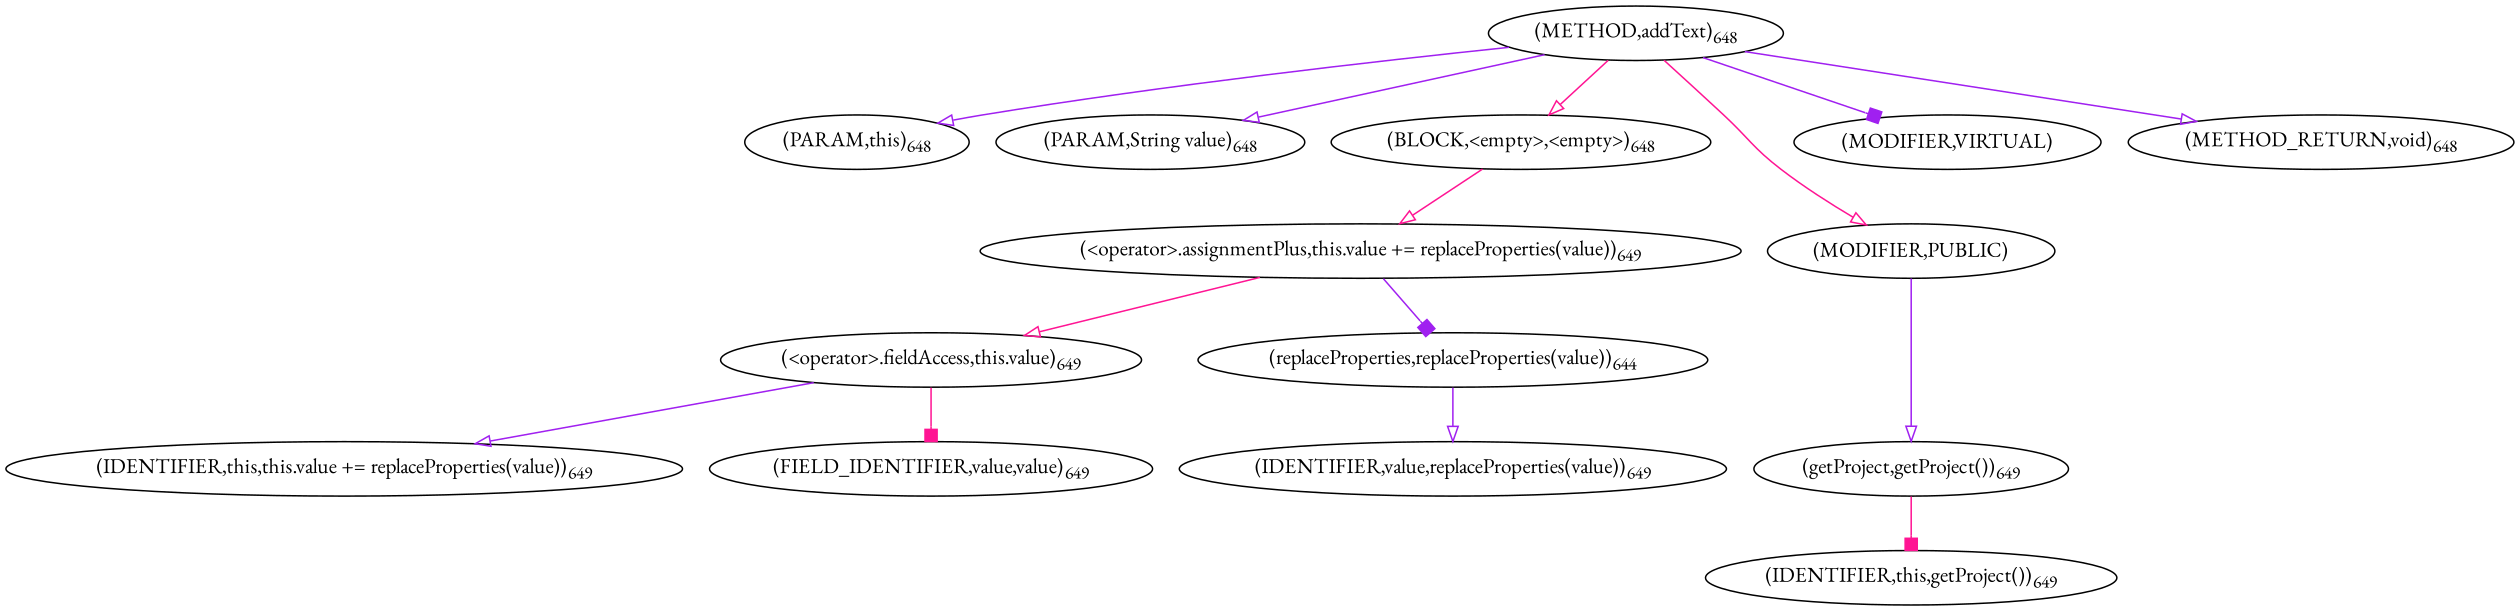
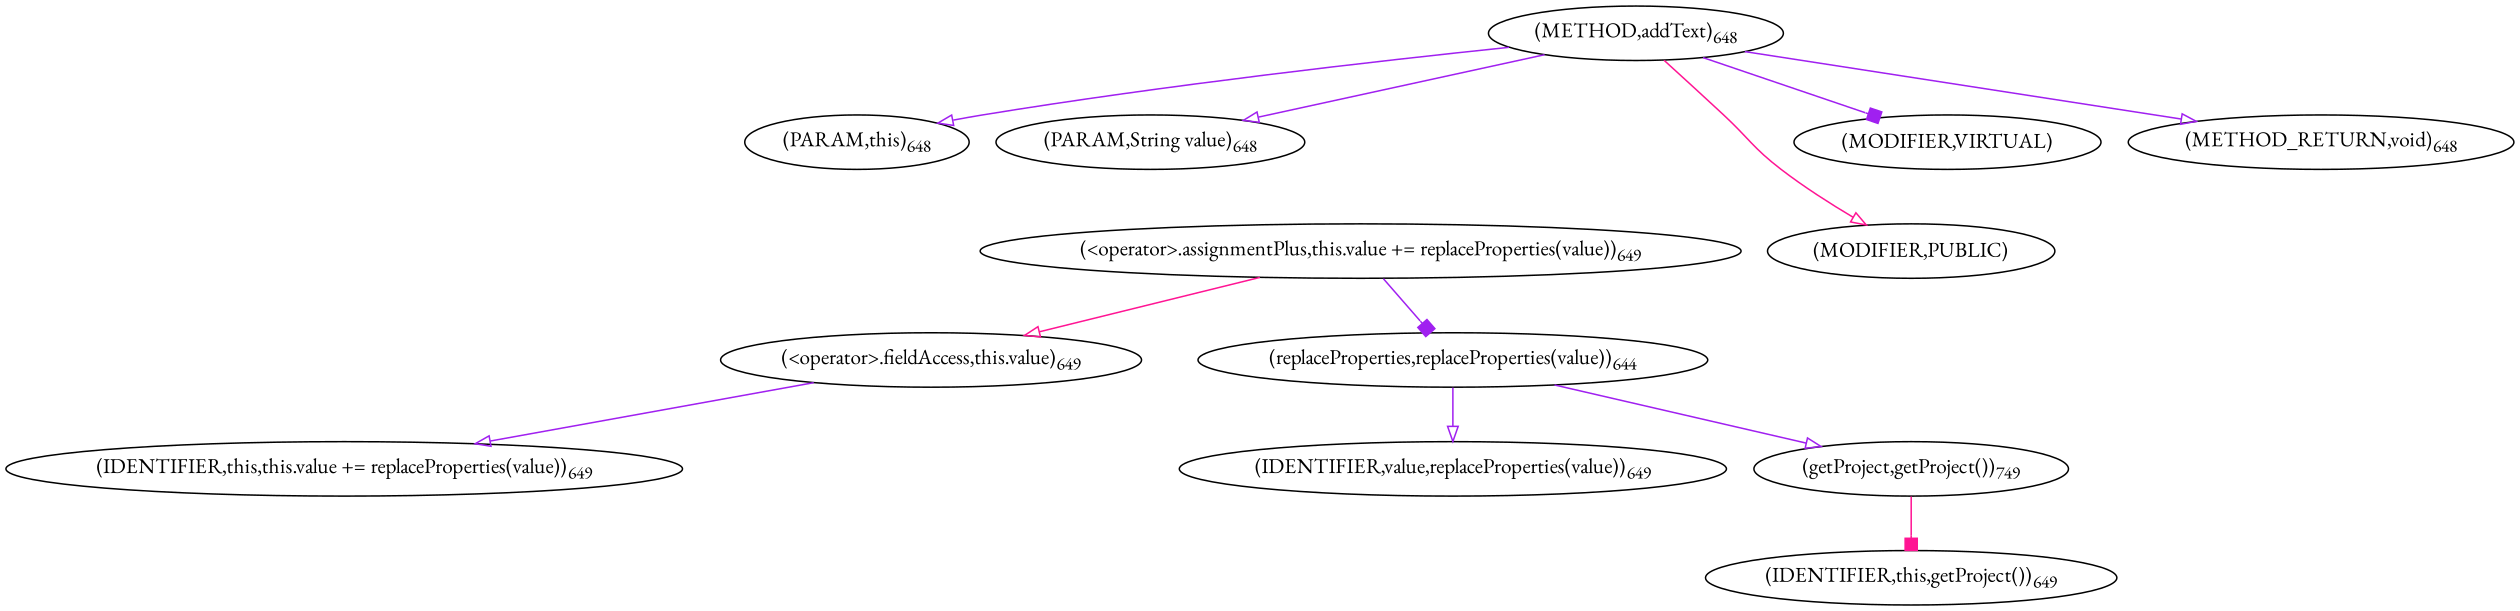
(1521, 142) -> none
(1911, 352) -> (1680, 414)
(2008, 467) -> (2008, 467)
(931, 469) -> none
